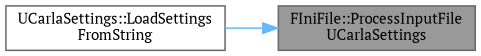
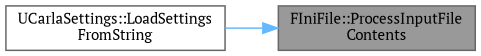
(377, 28) -> (377, 28)
